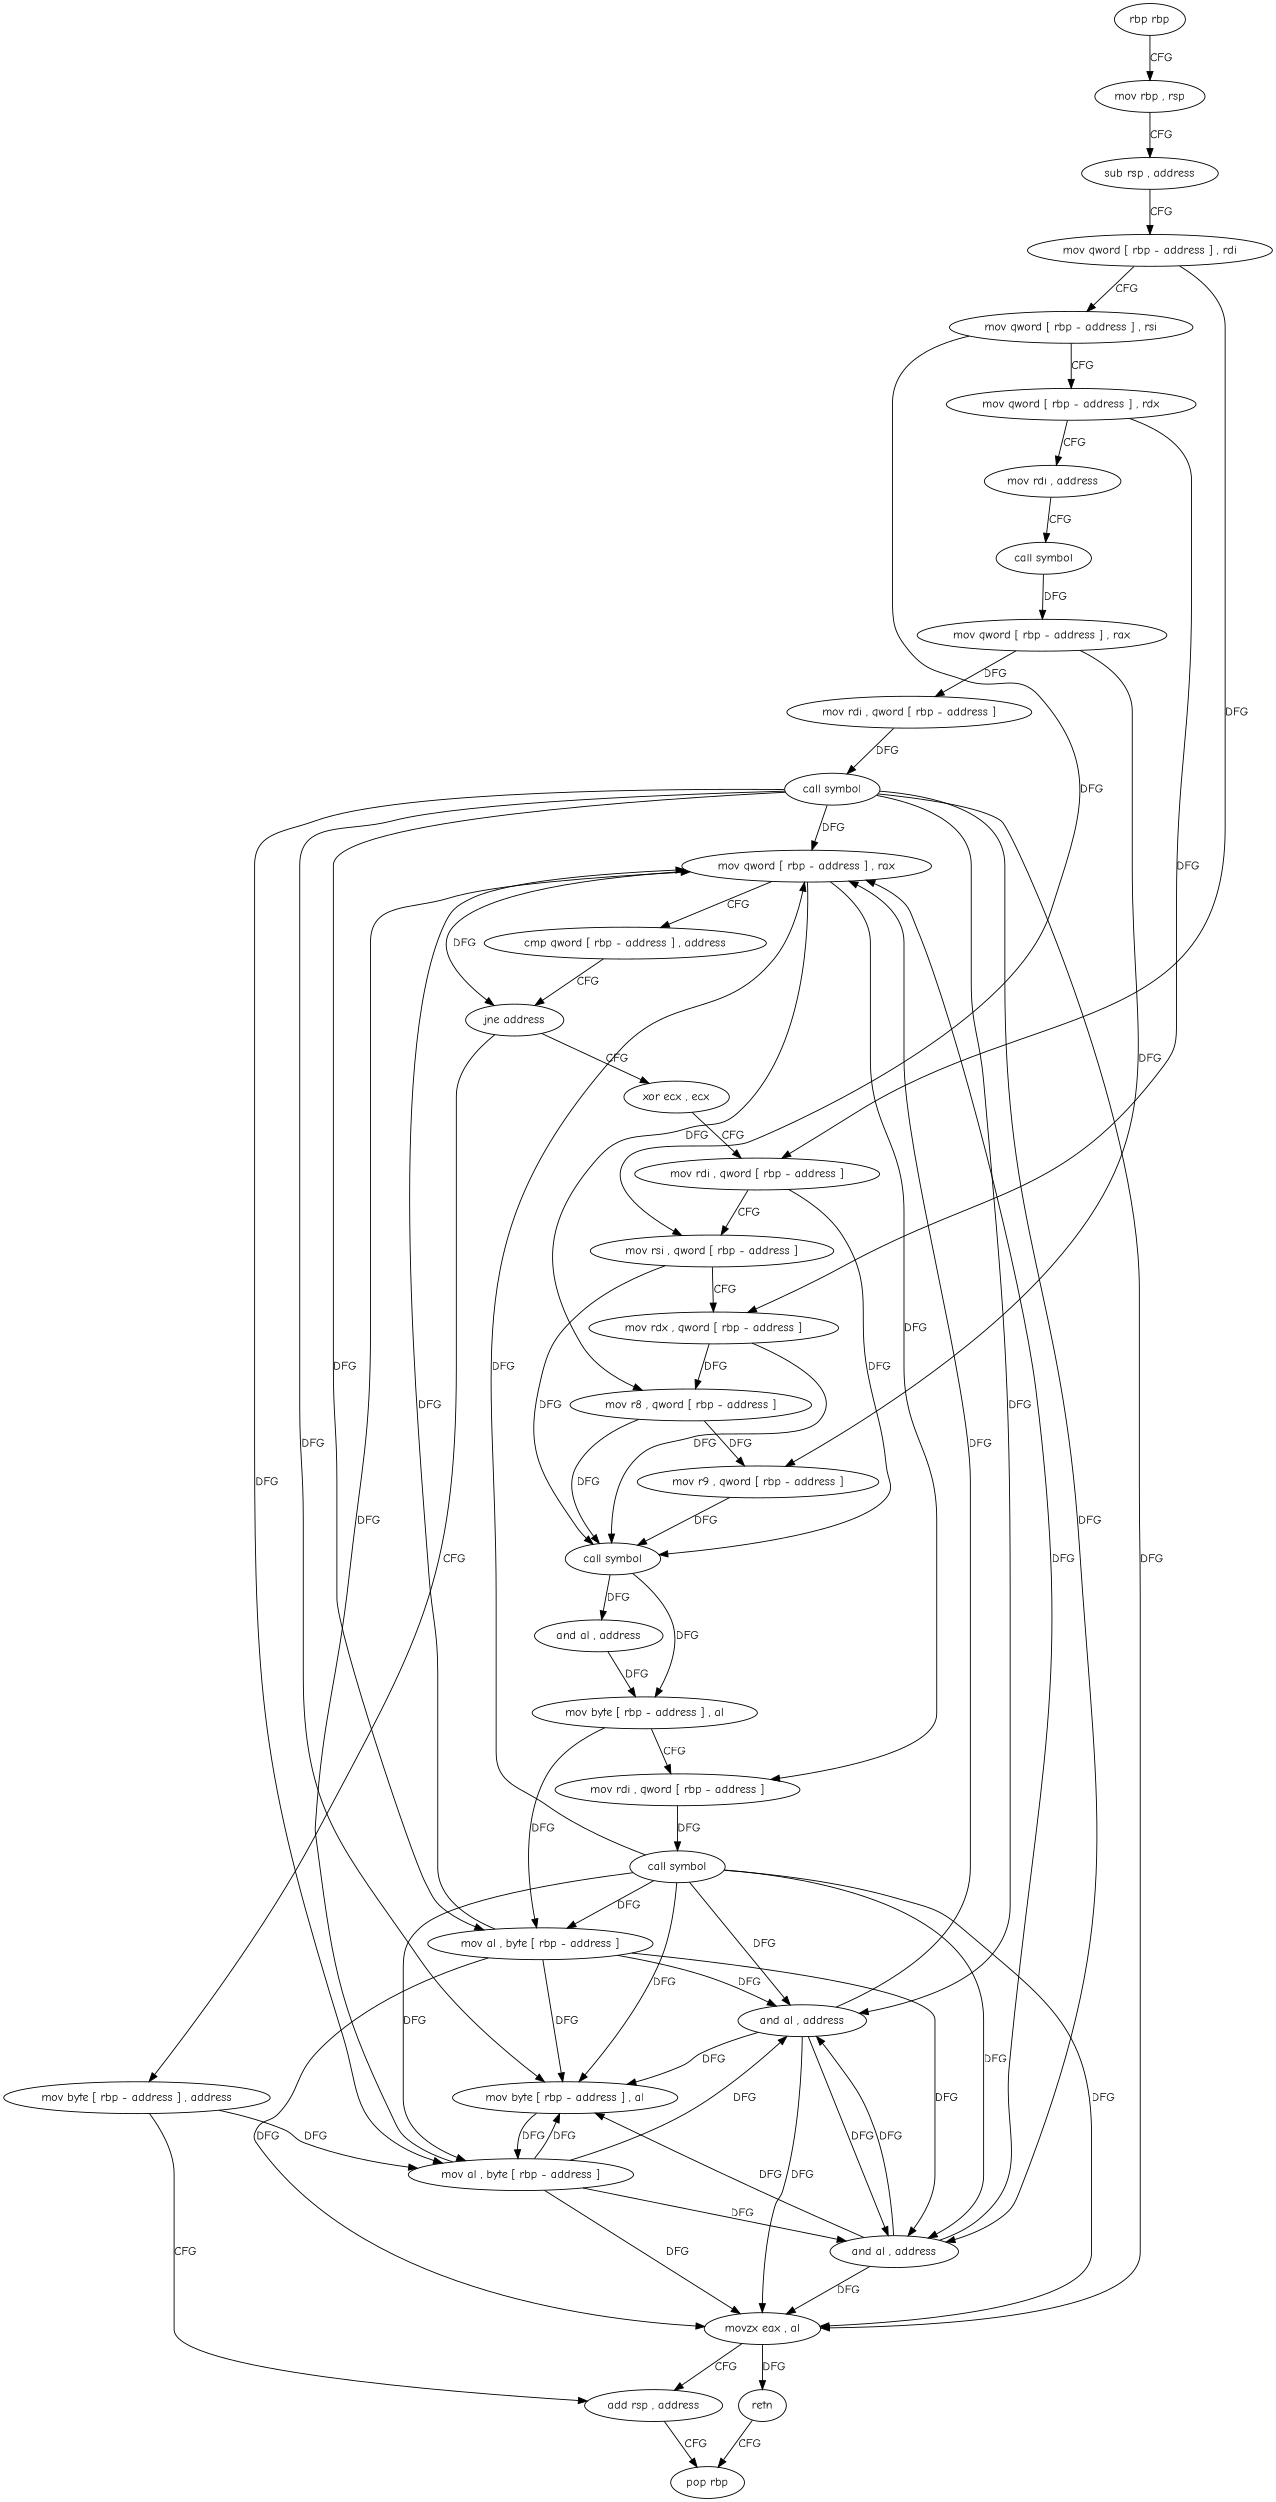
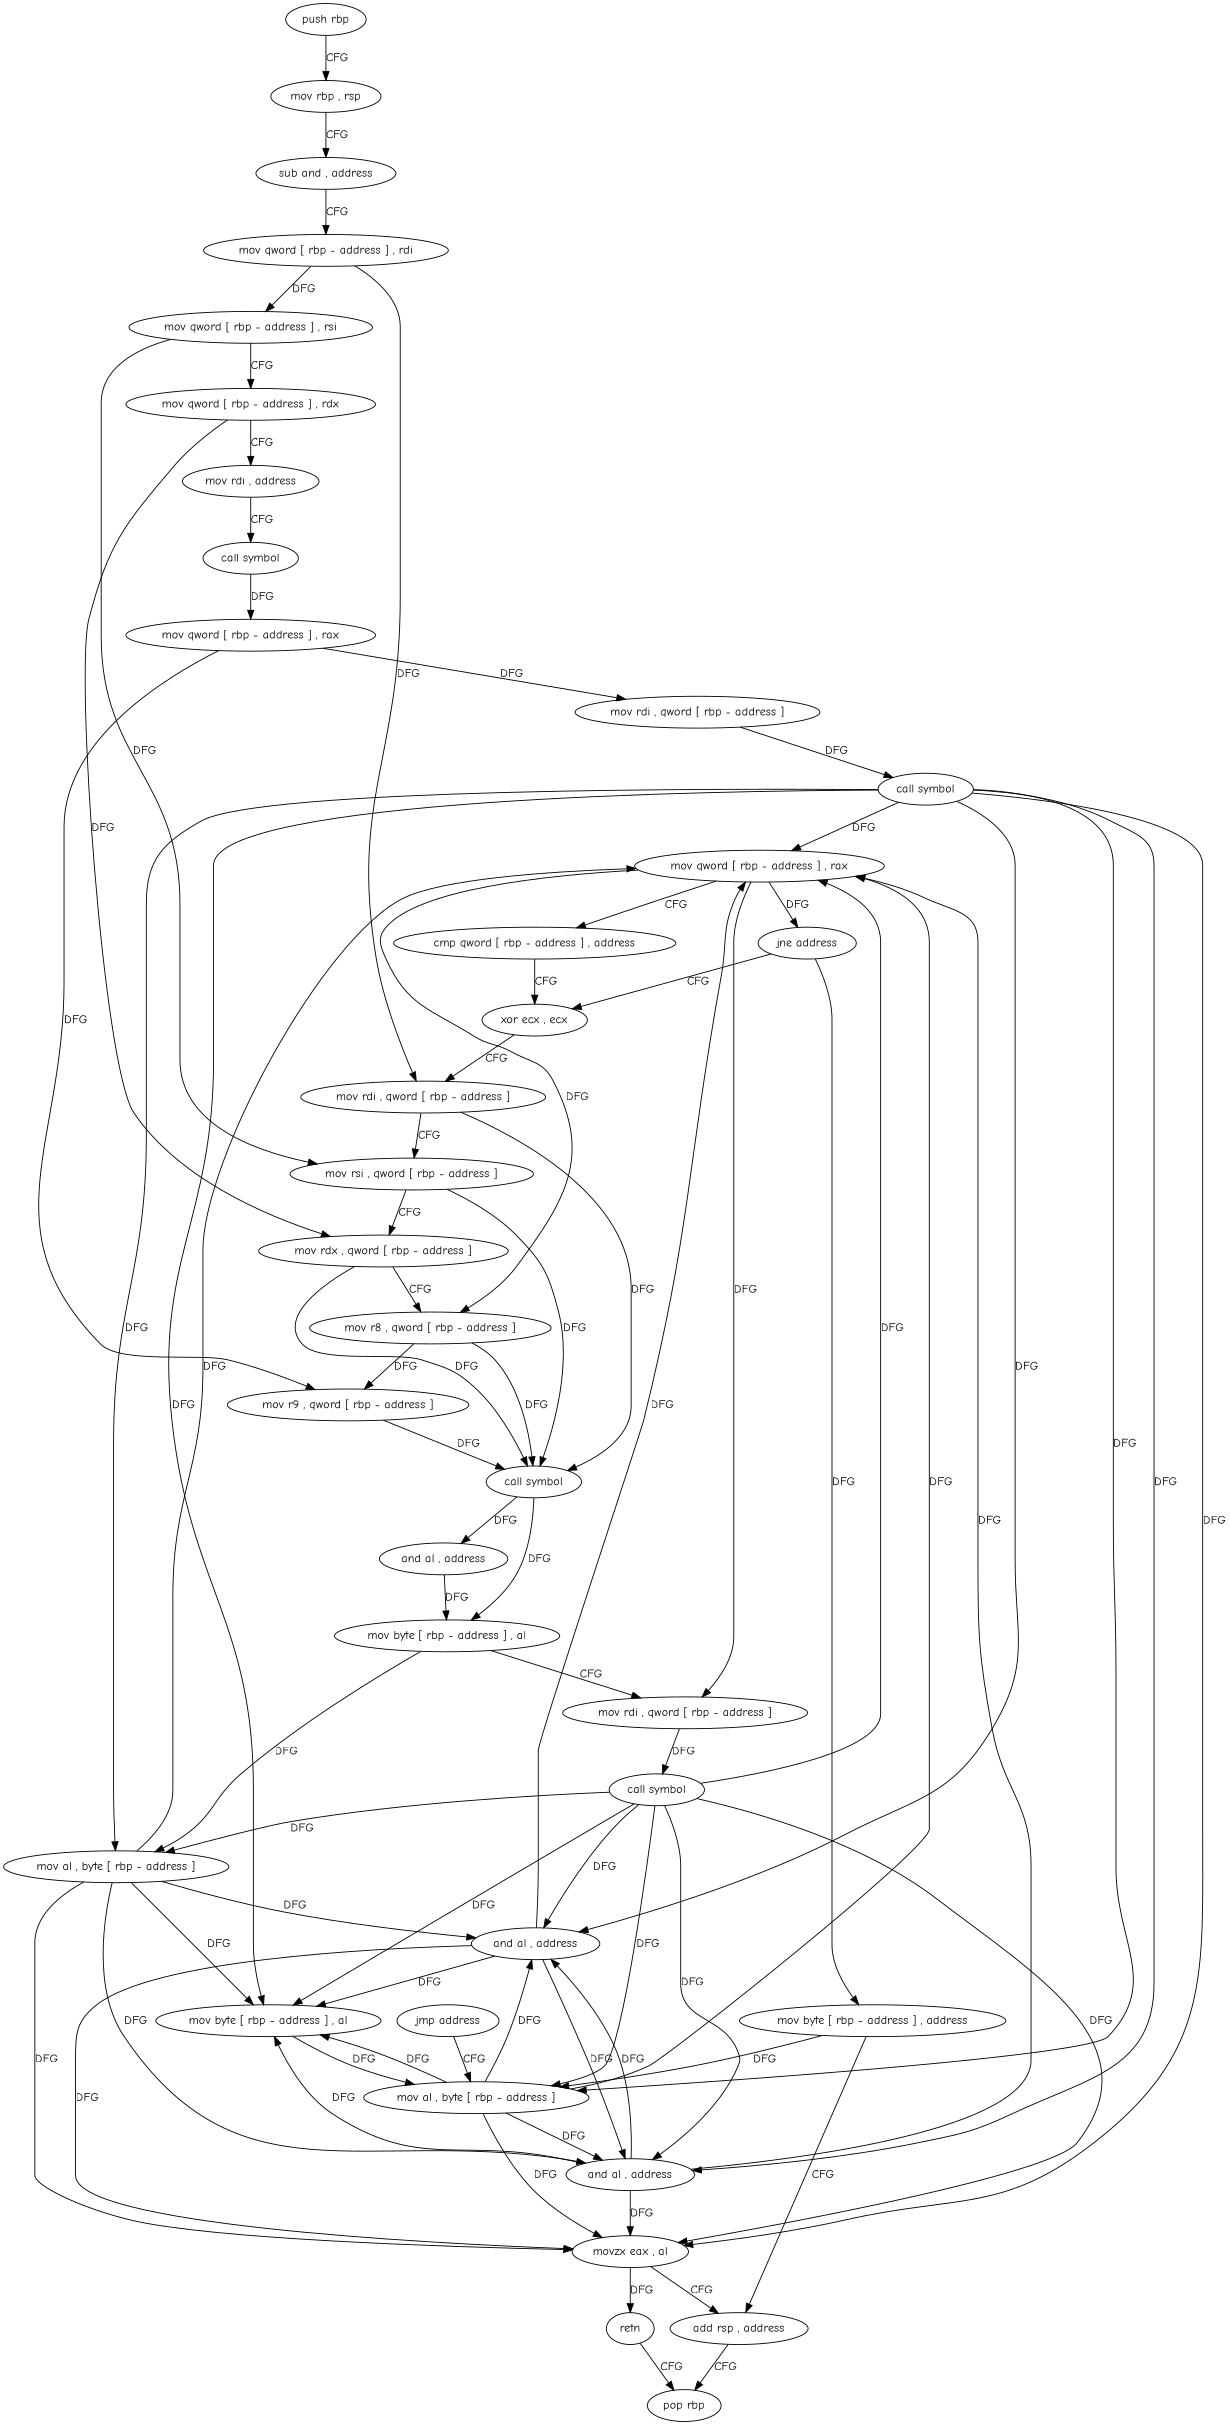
(1150, 19) -> (326, 19)
(1150, 173) -> (326, 173)
(1127, 289) -> (304, 289)
(573, 980) -> (535, 977)
(716, 1366) -> (421, 1289)
(455, 1559) -> (844, 1482)
none -> (448, 2021)
